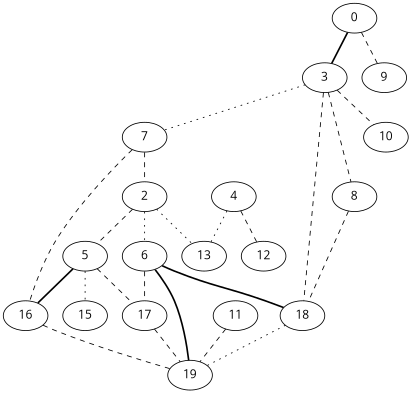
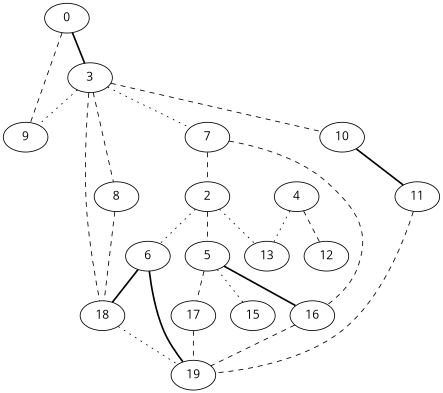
none -> (58, 107)
none -> (380, 167)
(145, 286) -> none
